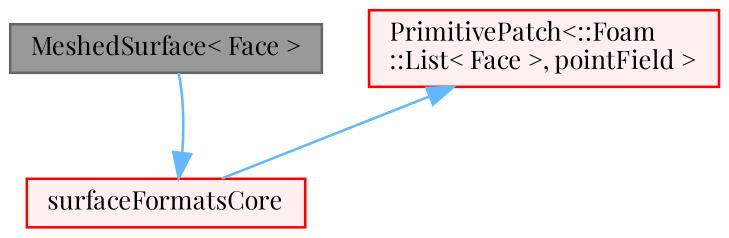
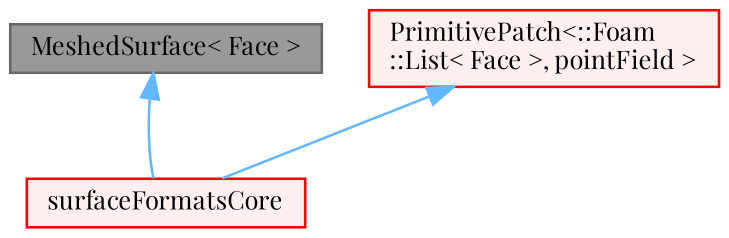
(183, 113) -> (149, 139)
